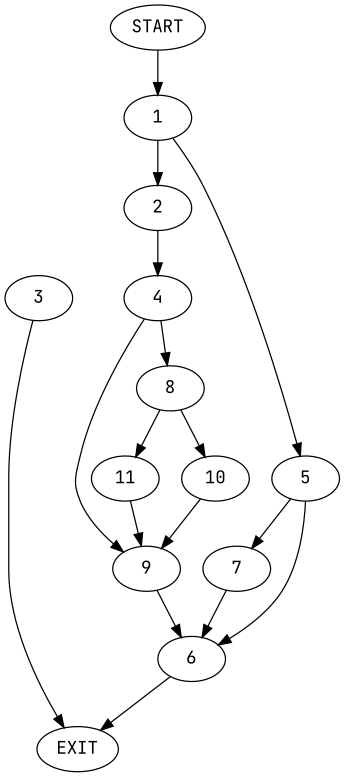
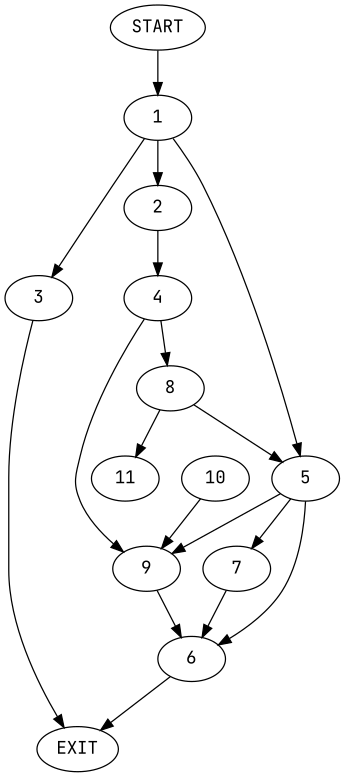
none -> (101, 202)
(190, 428) -> (233, 430)
(134, 517) -> (232, 520)
